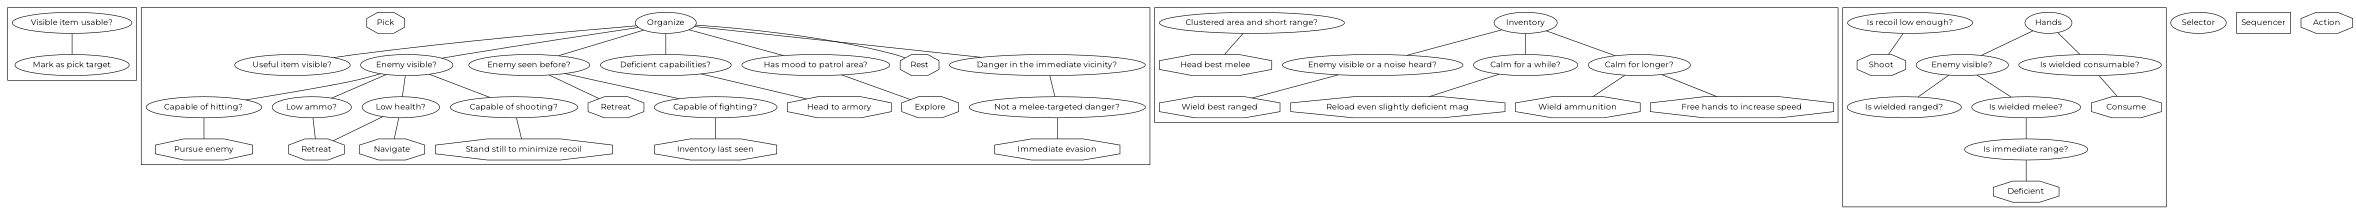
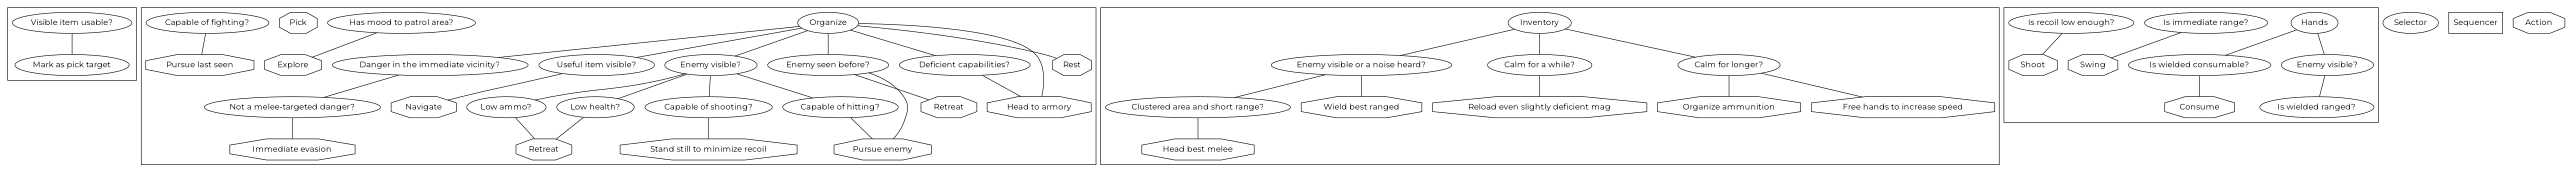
(736, 43) -> (971, 32)
(622, 86) -> (905, 98)
none -> (1280, 86)
(1578, 107) -> (1729, 107)
(2026, 107) -> none
(396, 128) -> (505, 87)
(716, 149) -> (200, 65)
(2026, 192) -> (2093, 65)
